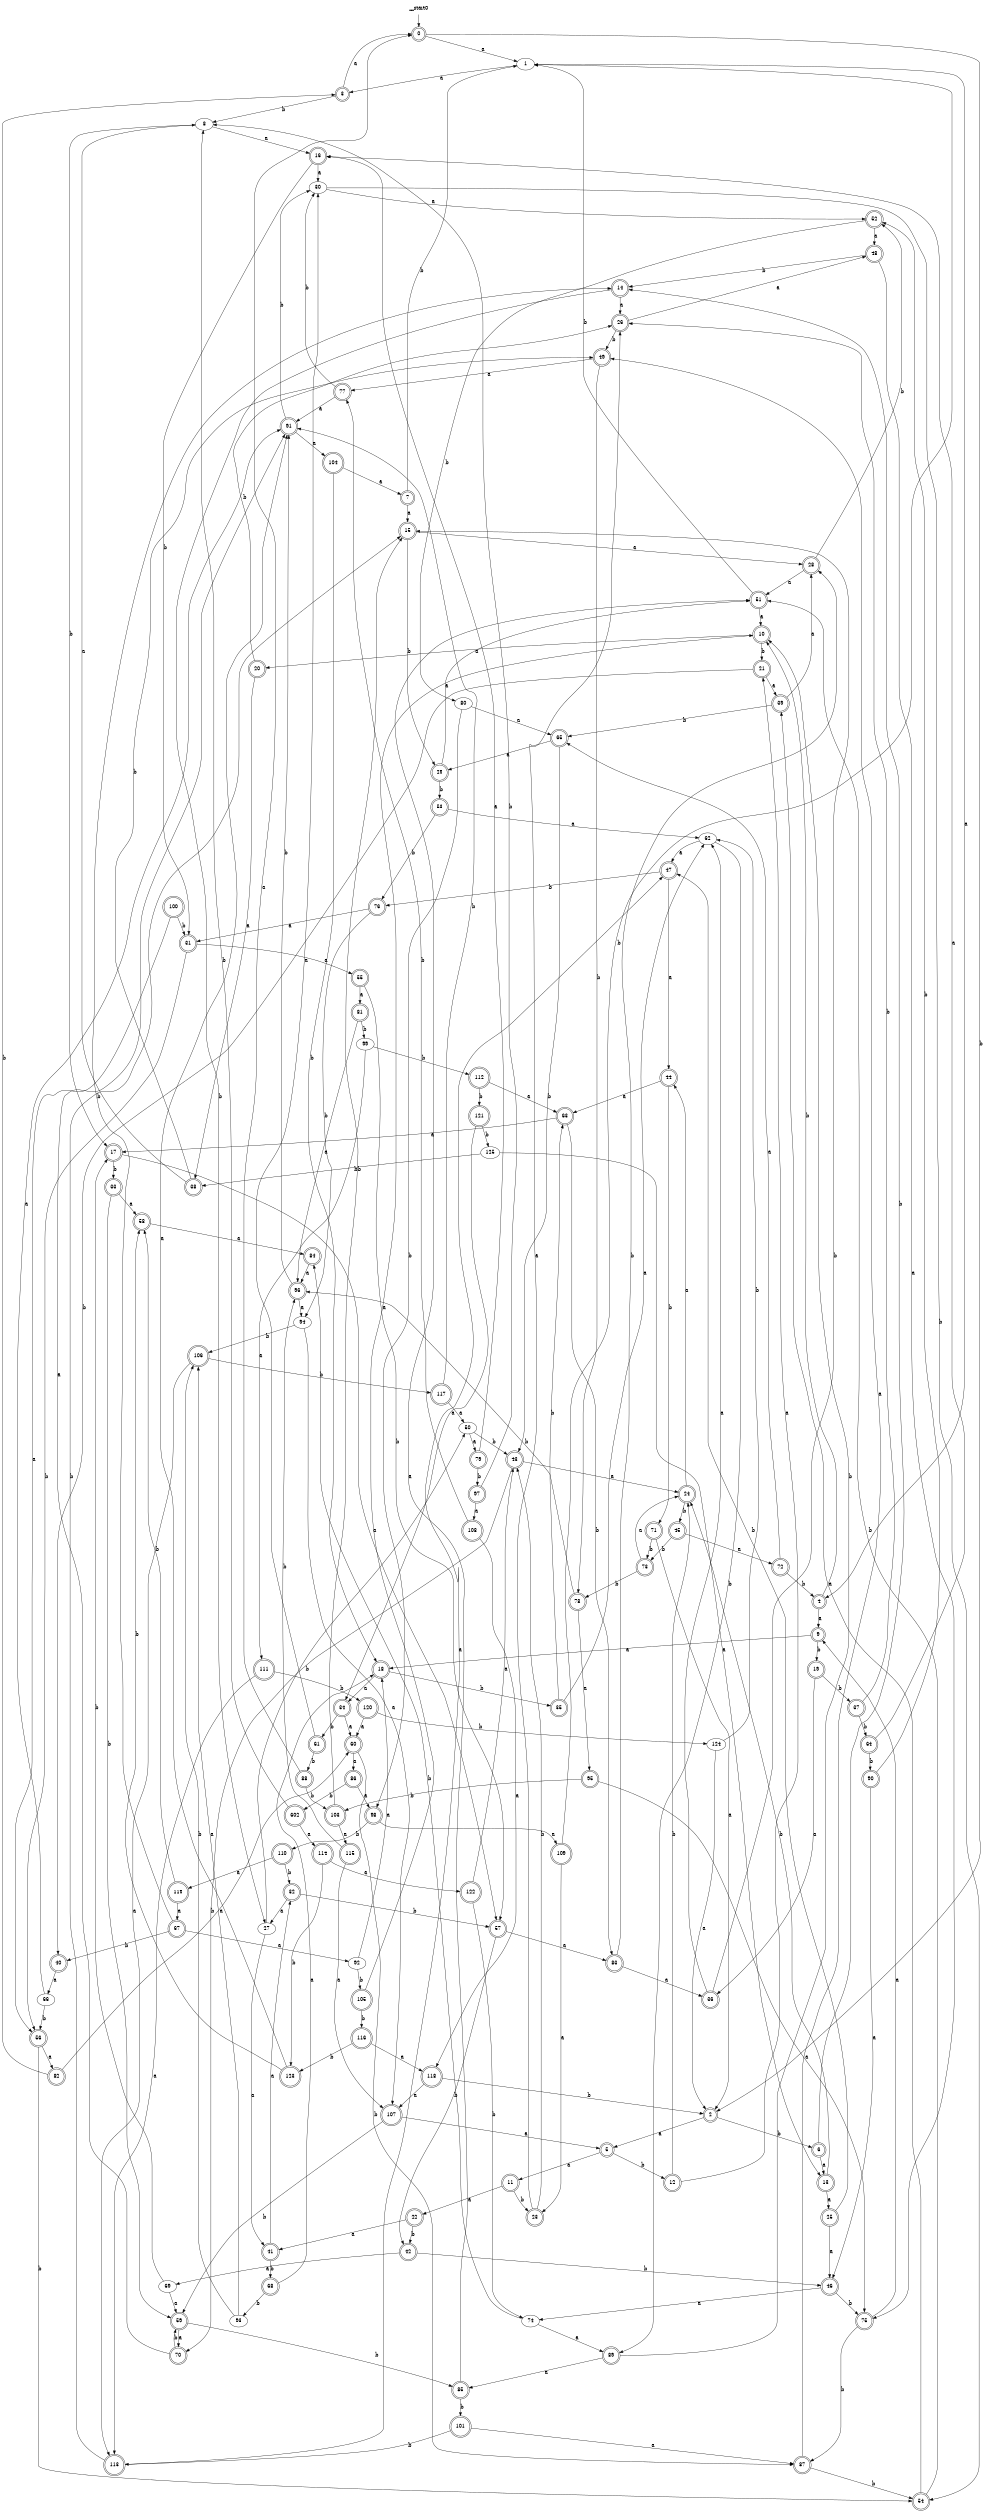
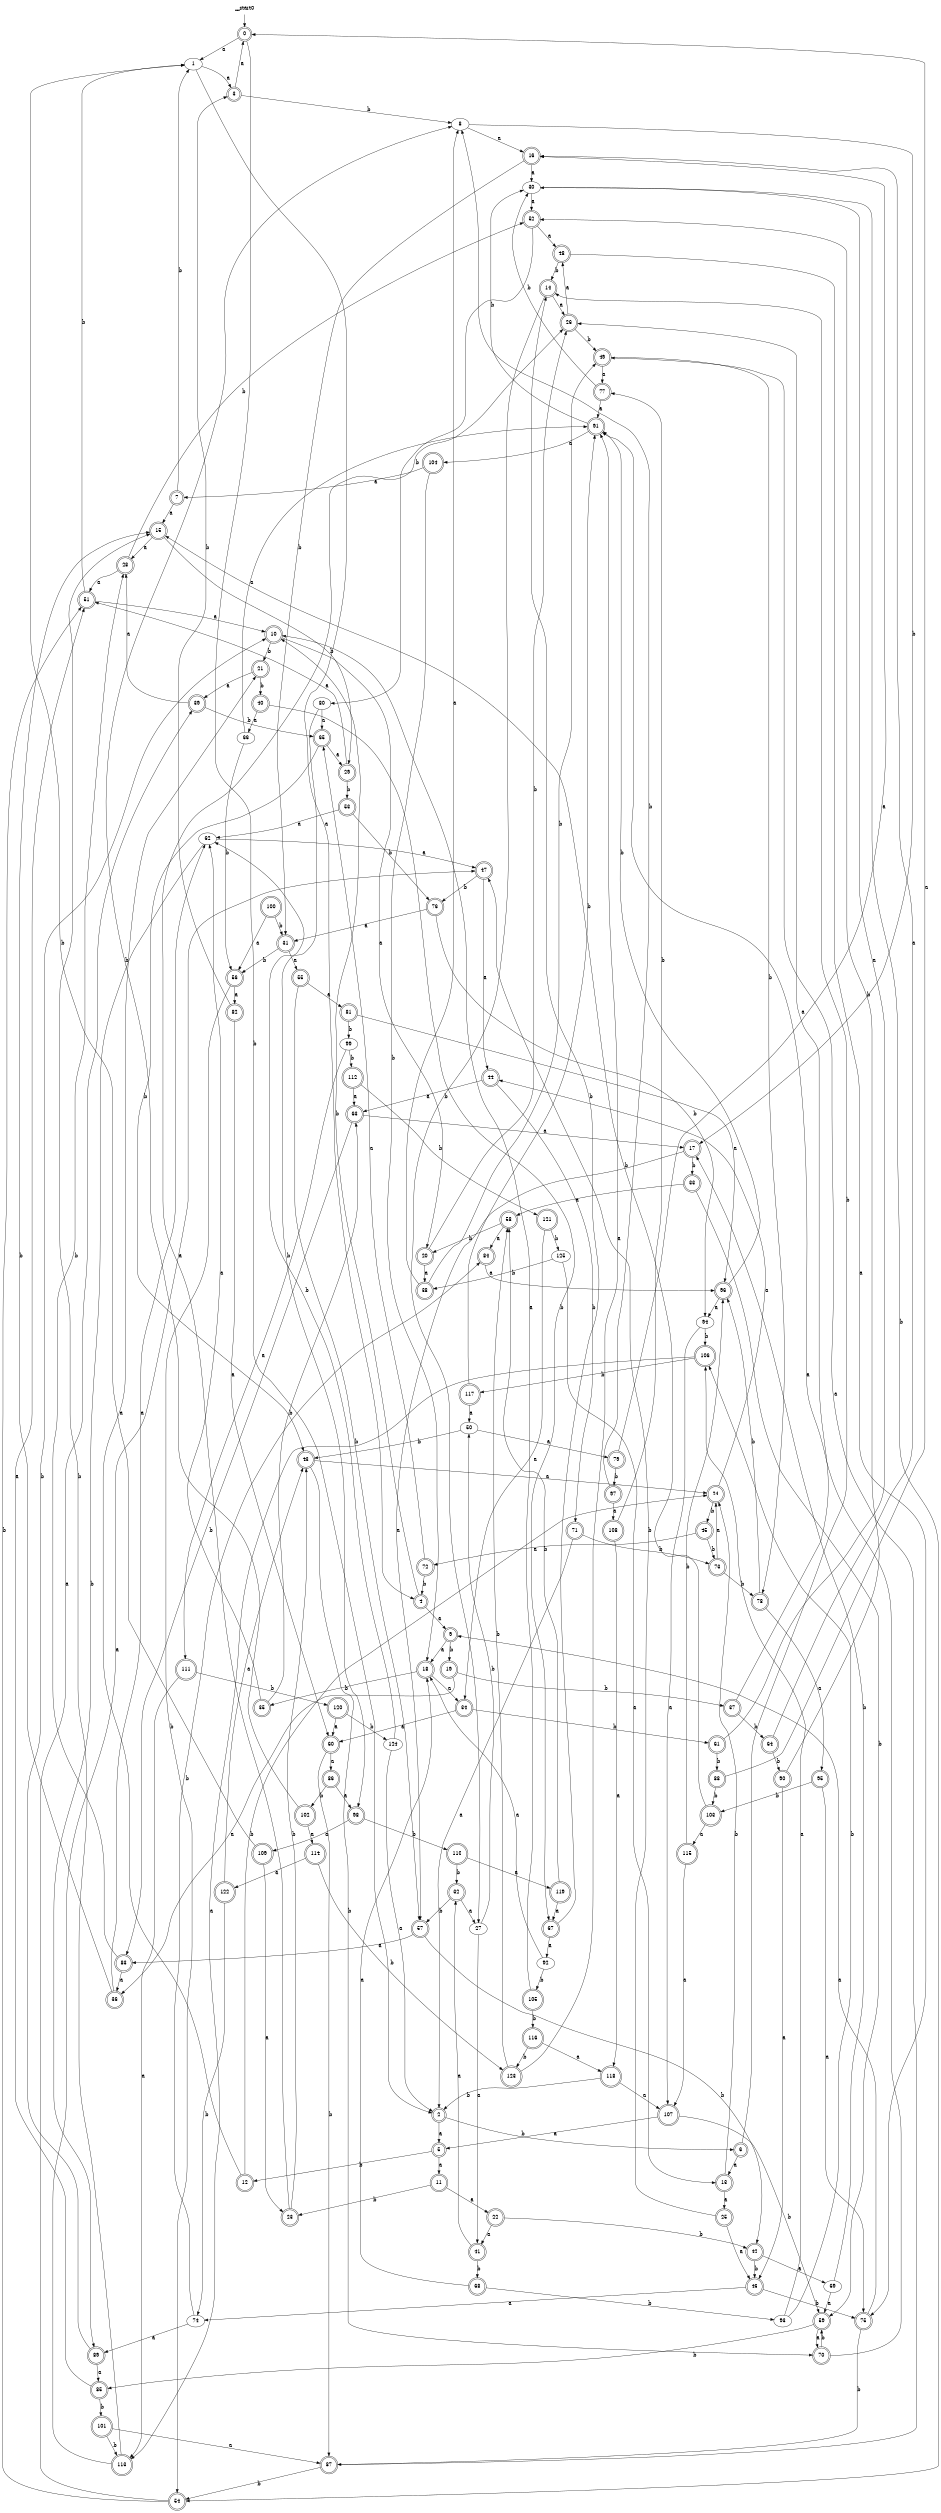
(888, 1012) -> (803, 1012)
none -> (468, 1237)
(295, 1815) -> (305, 1815)
(119, 1946) -> (574, 1250)
